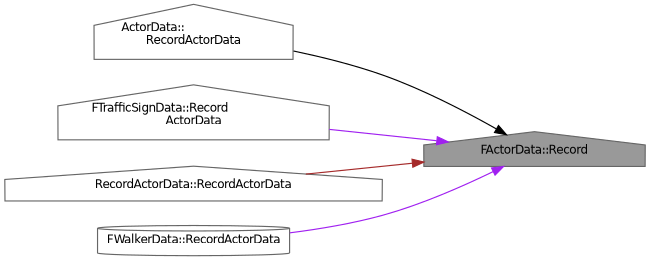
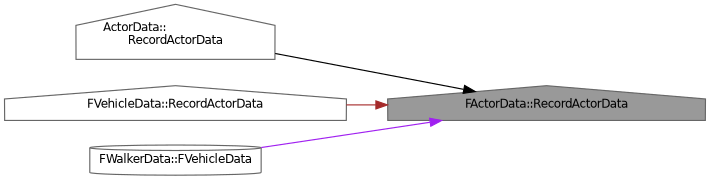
(194, 115) -> none
(534, 151) -> (547, 105)
(194, 185) -> (175, 105)
(194, 241) -> (175, 160)
